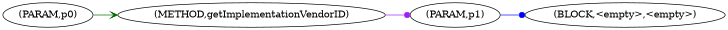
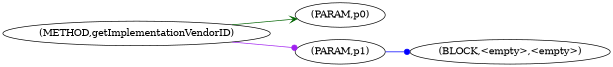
(102, 15) -> (261, 22)
